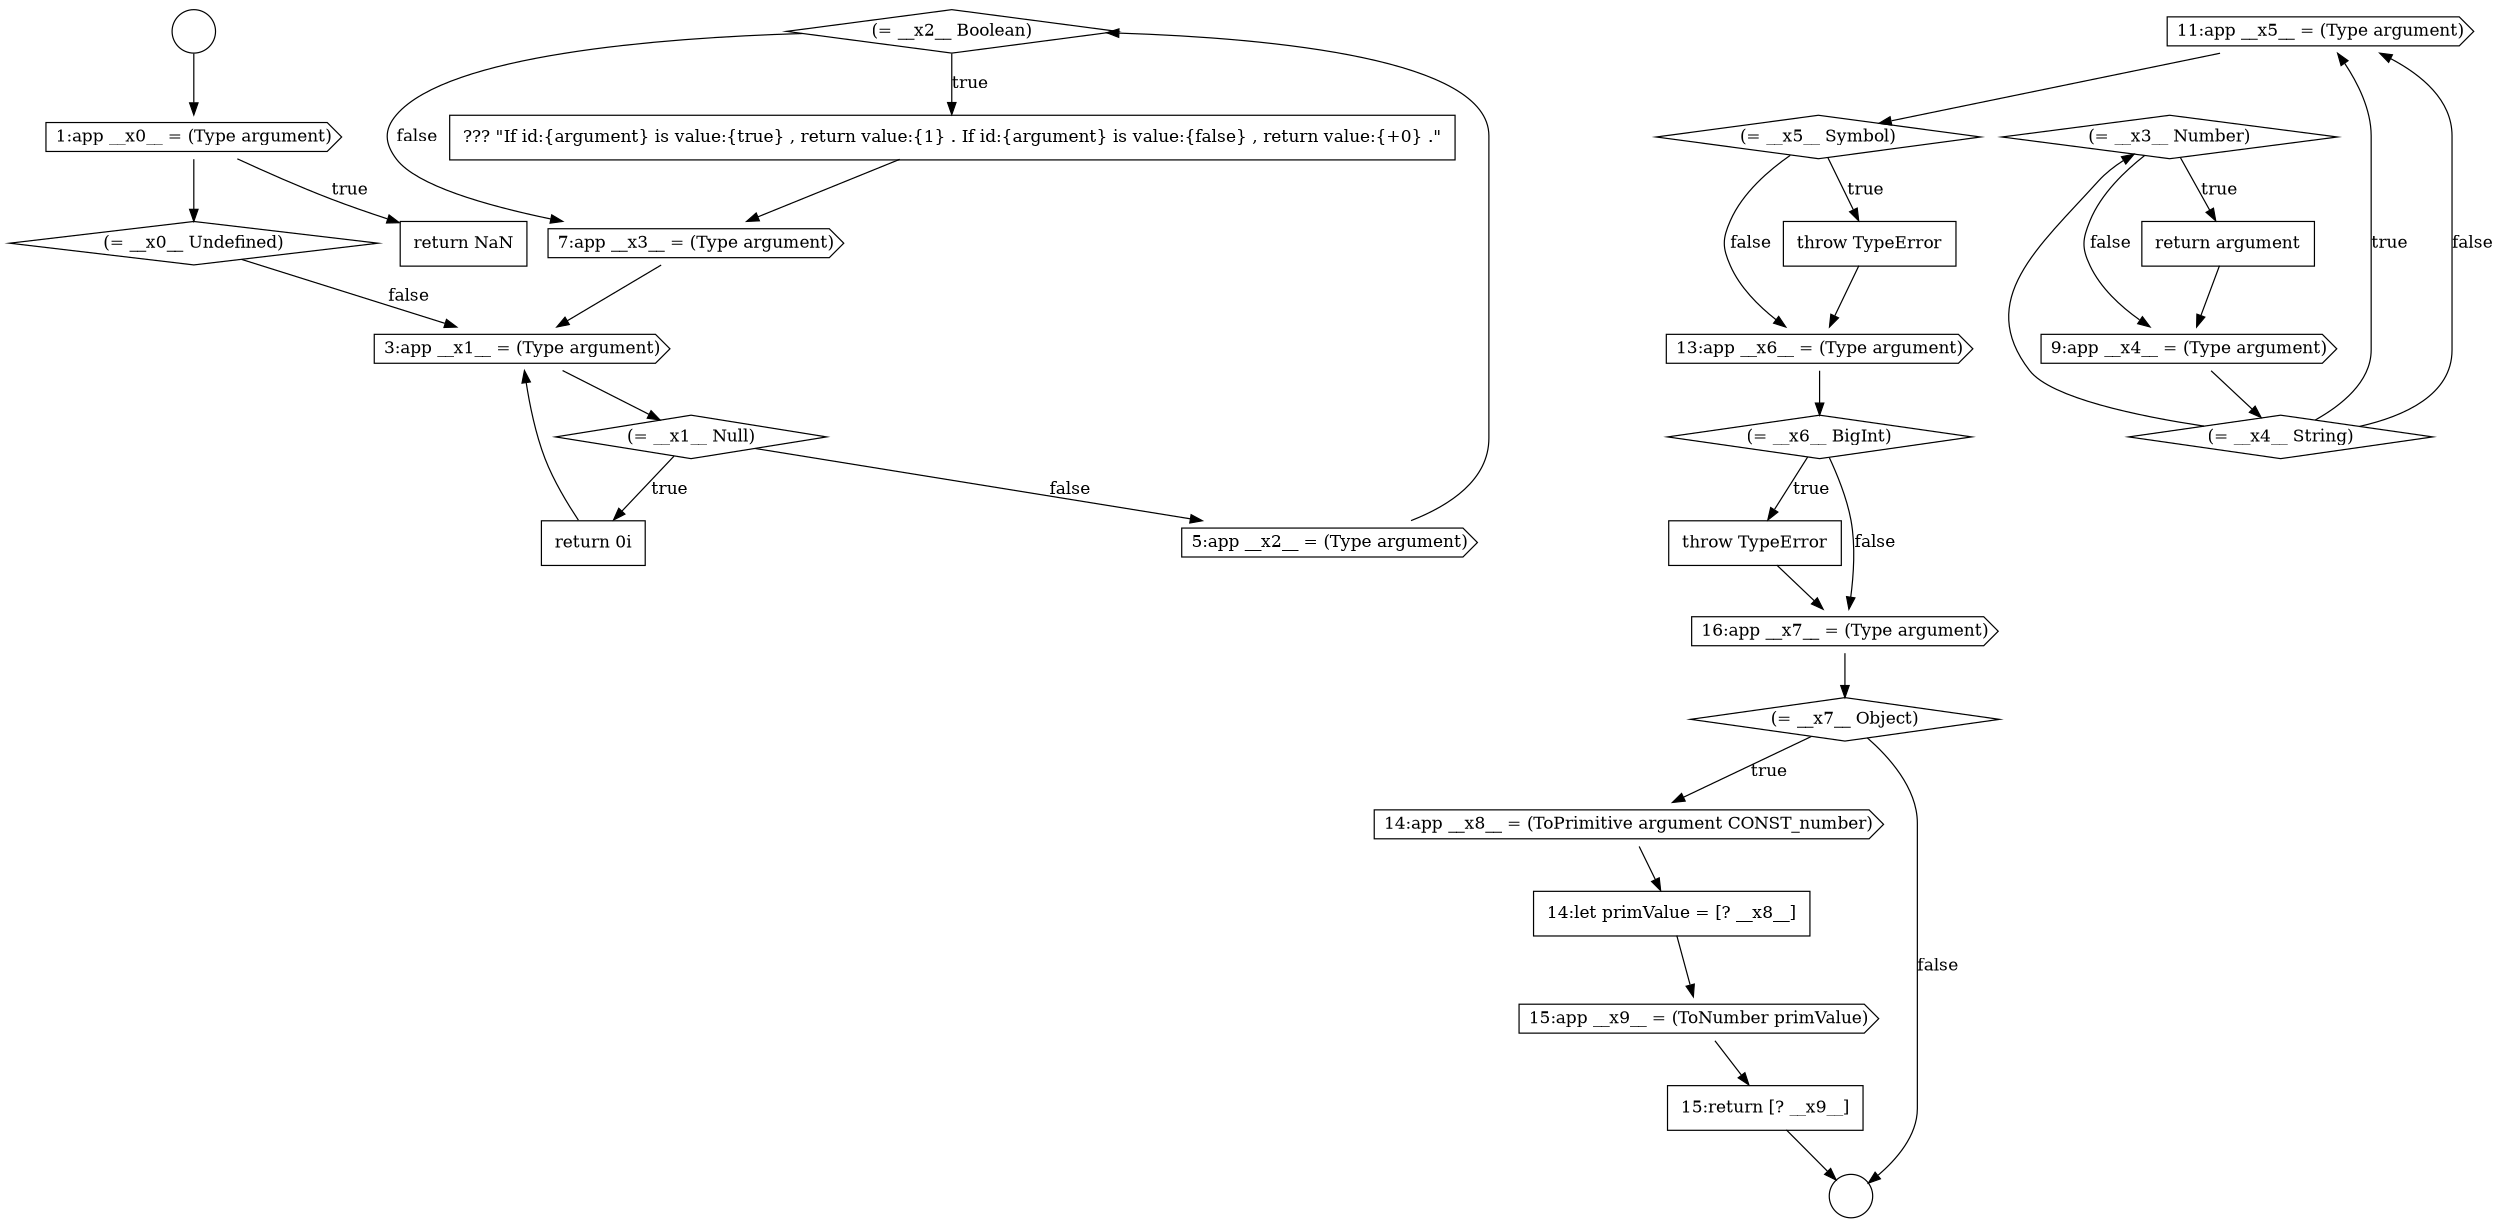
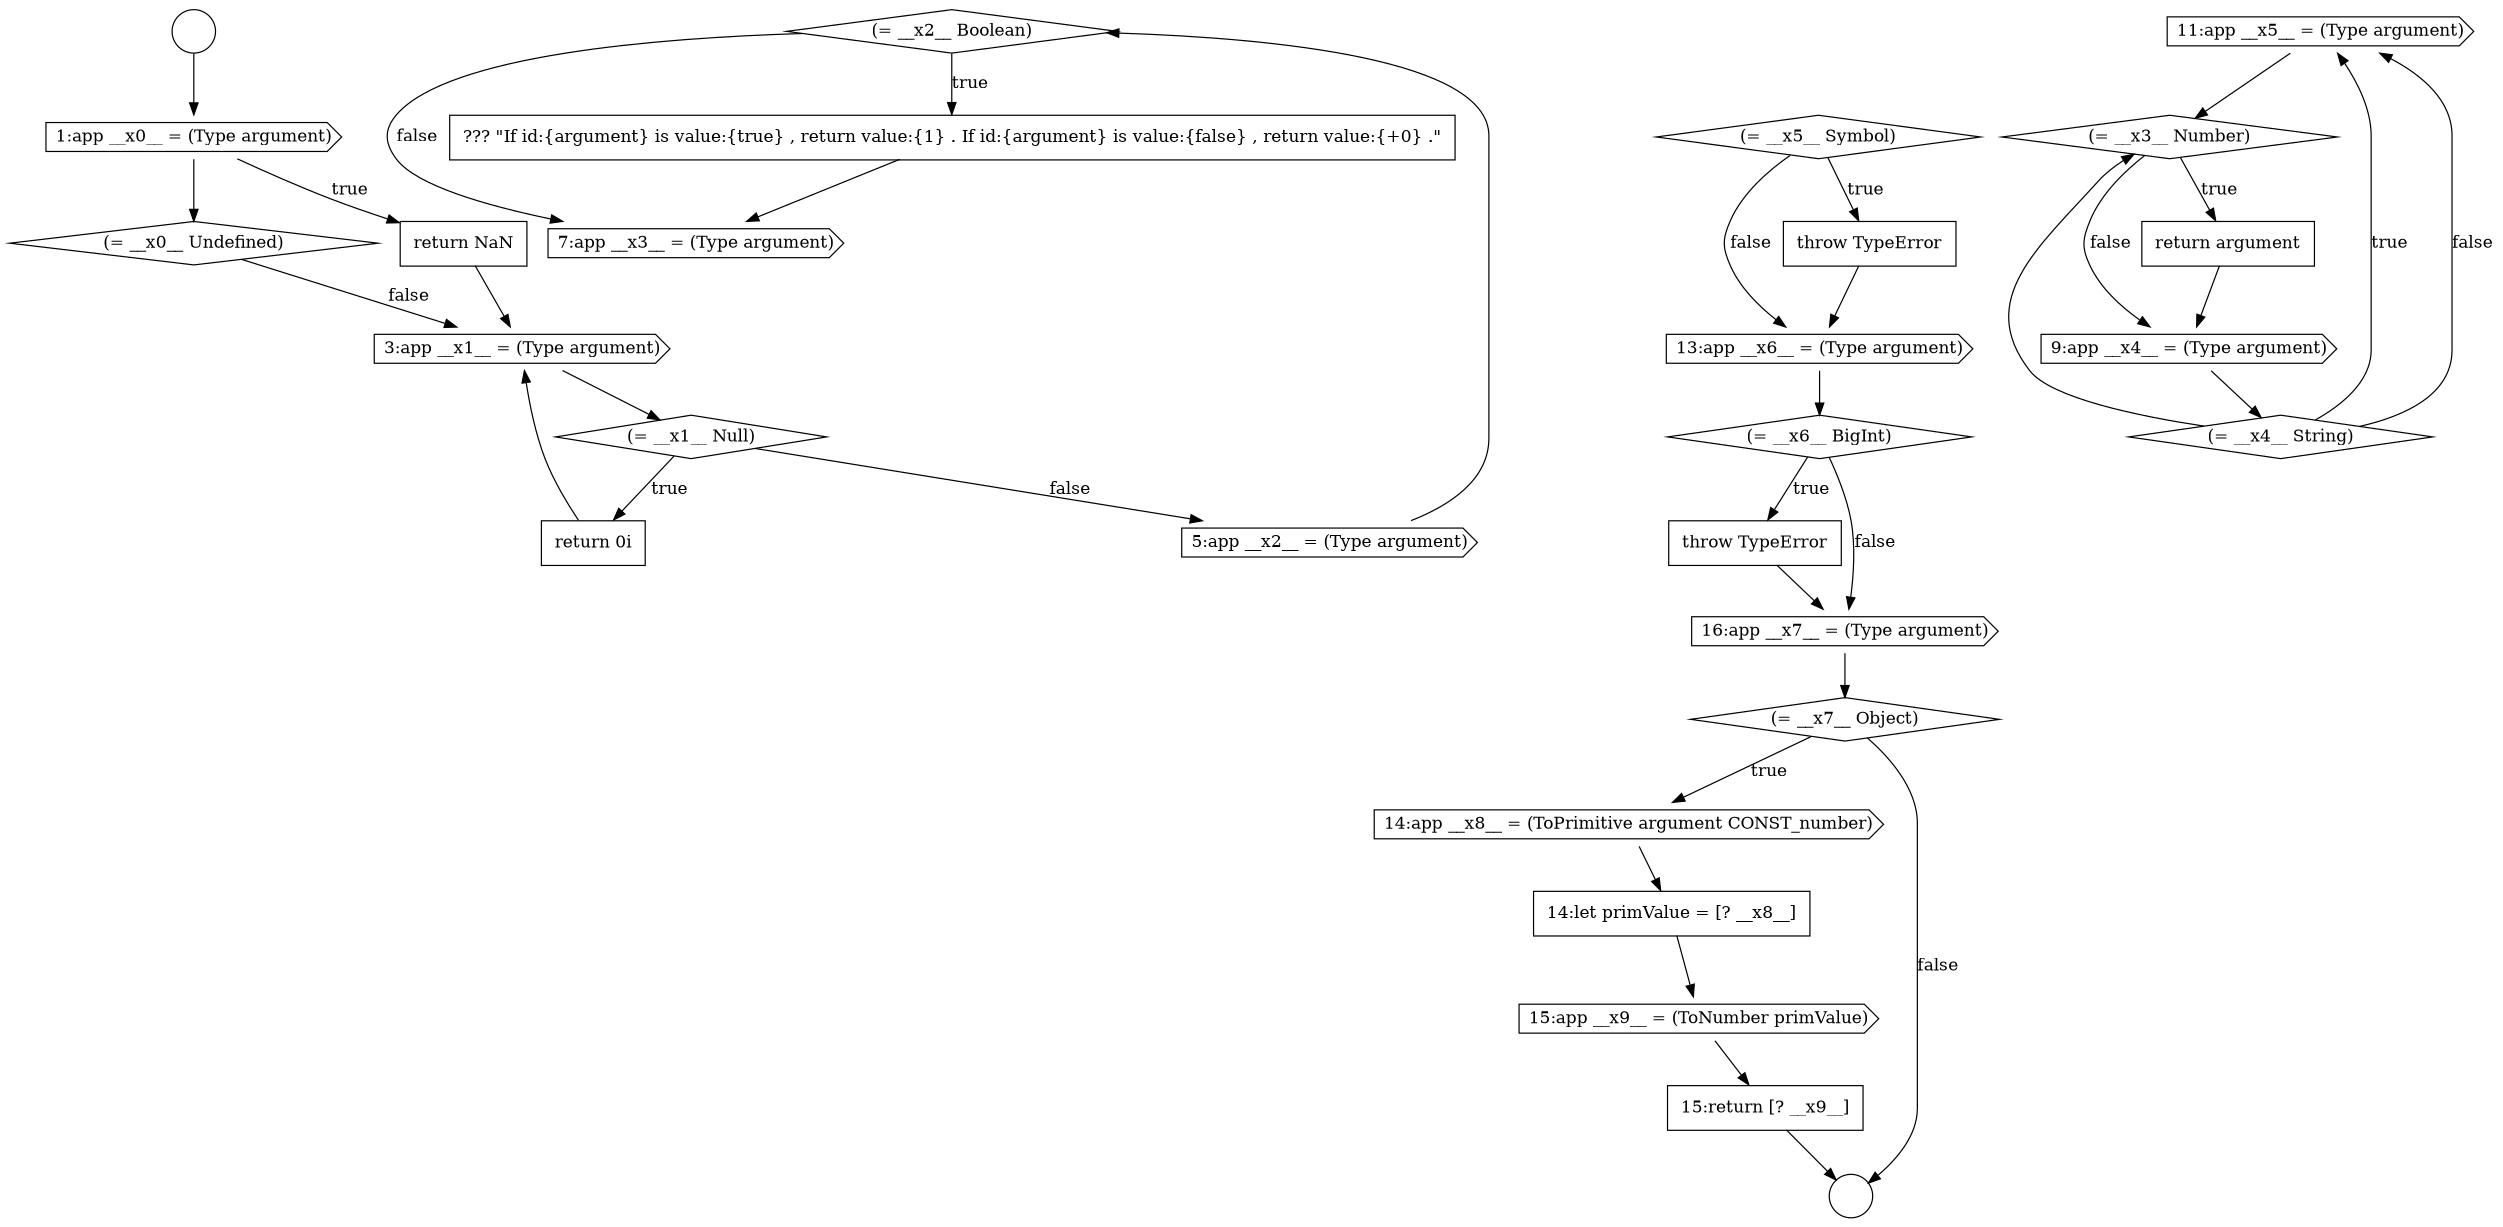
(2056, 87) -> (2248, 82)
(614, 293) -> (490, 291)
